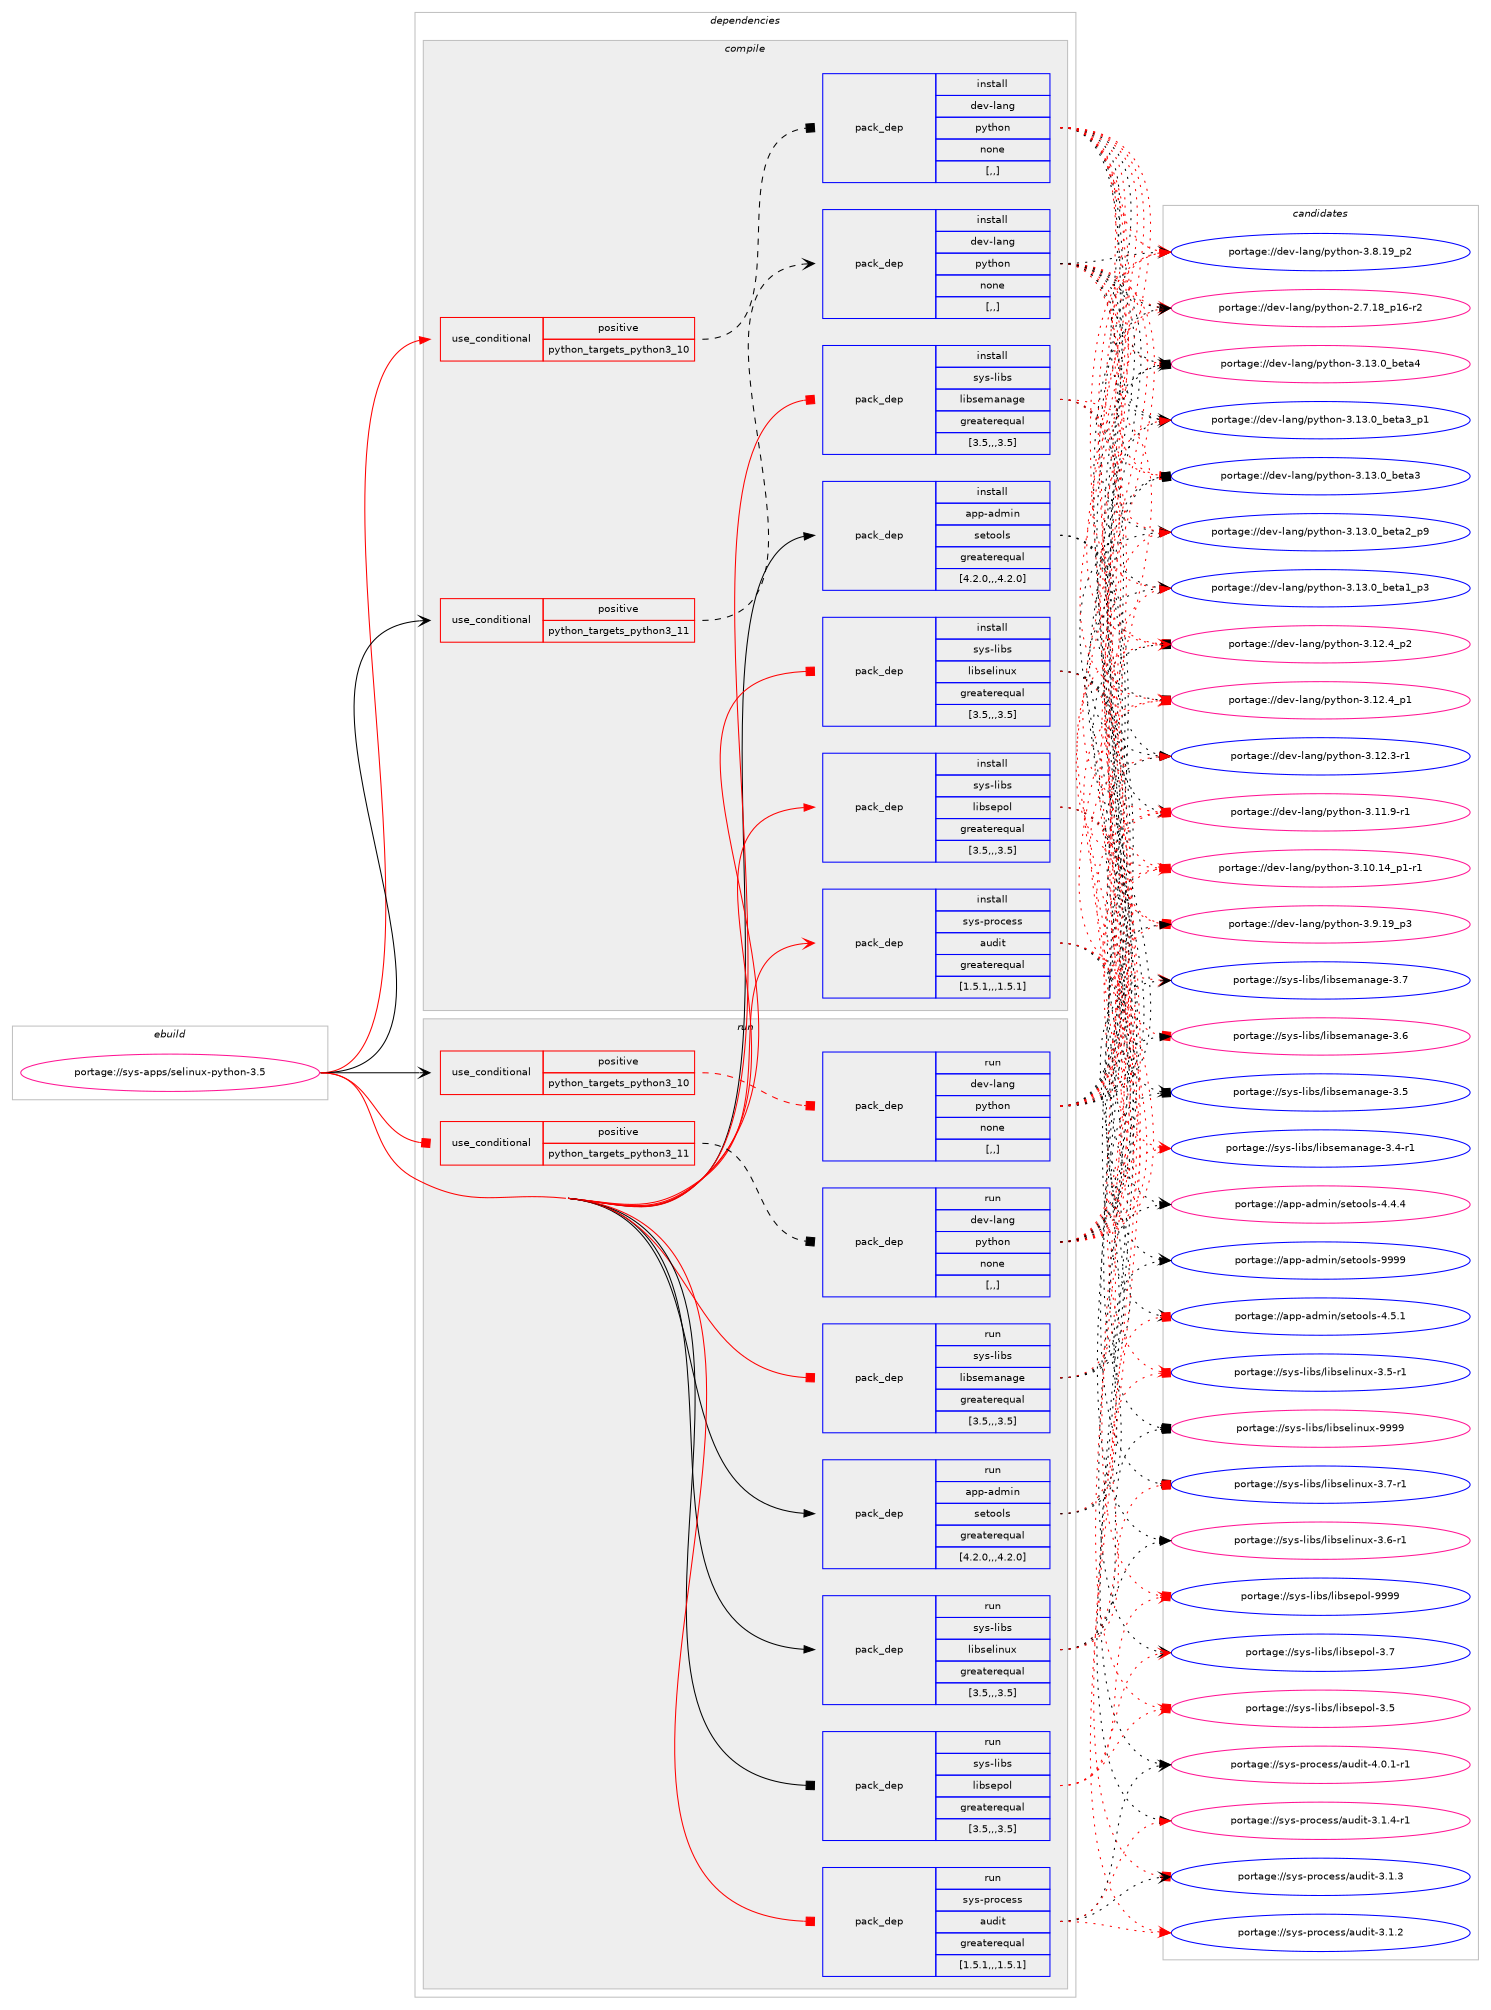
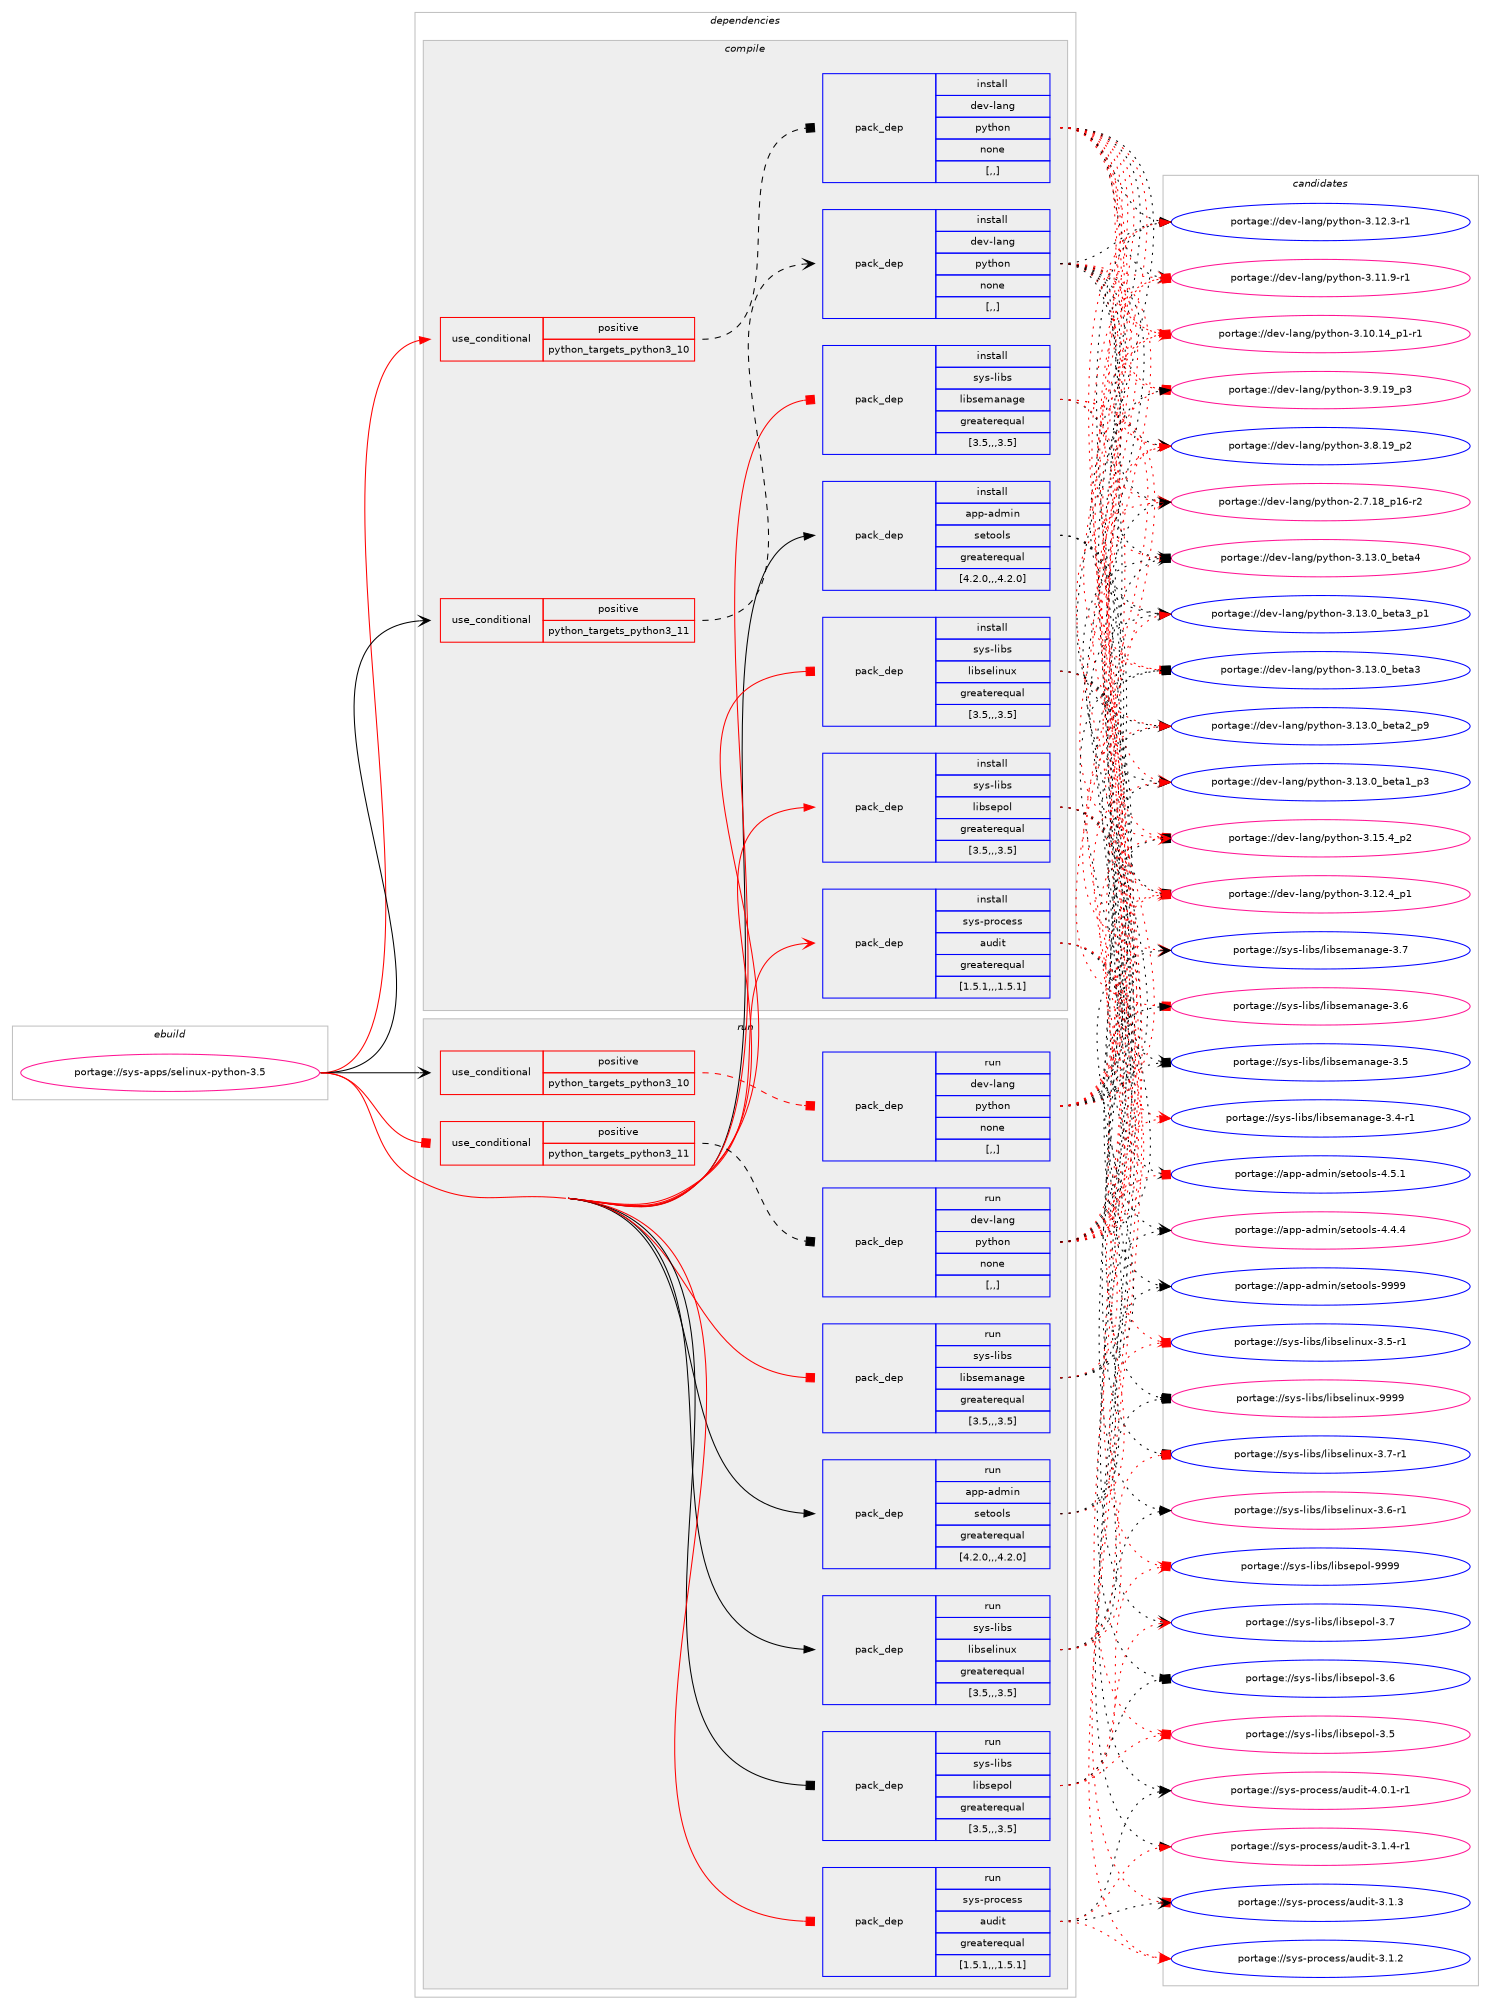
(1321, 644) -> (1321, 838)
none -> (1321, 1679)
